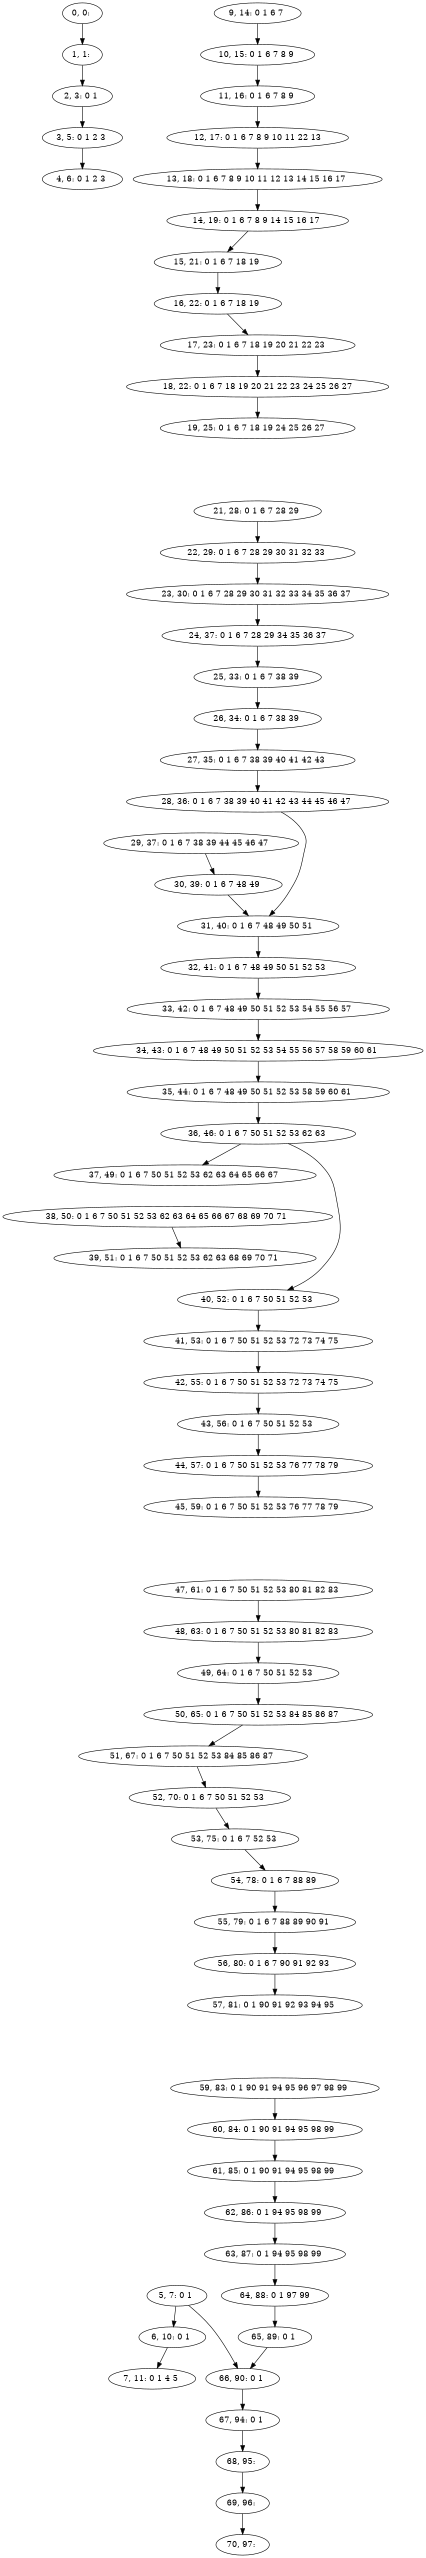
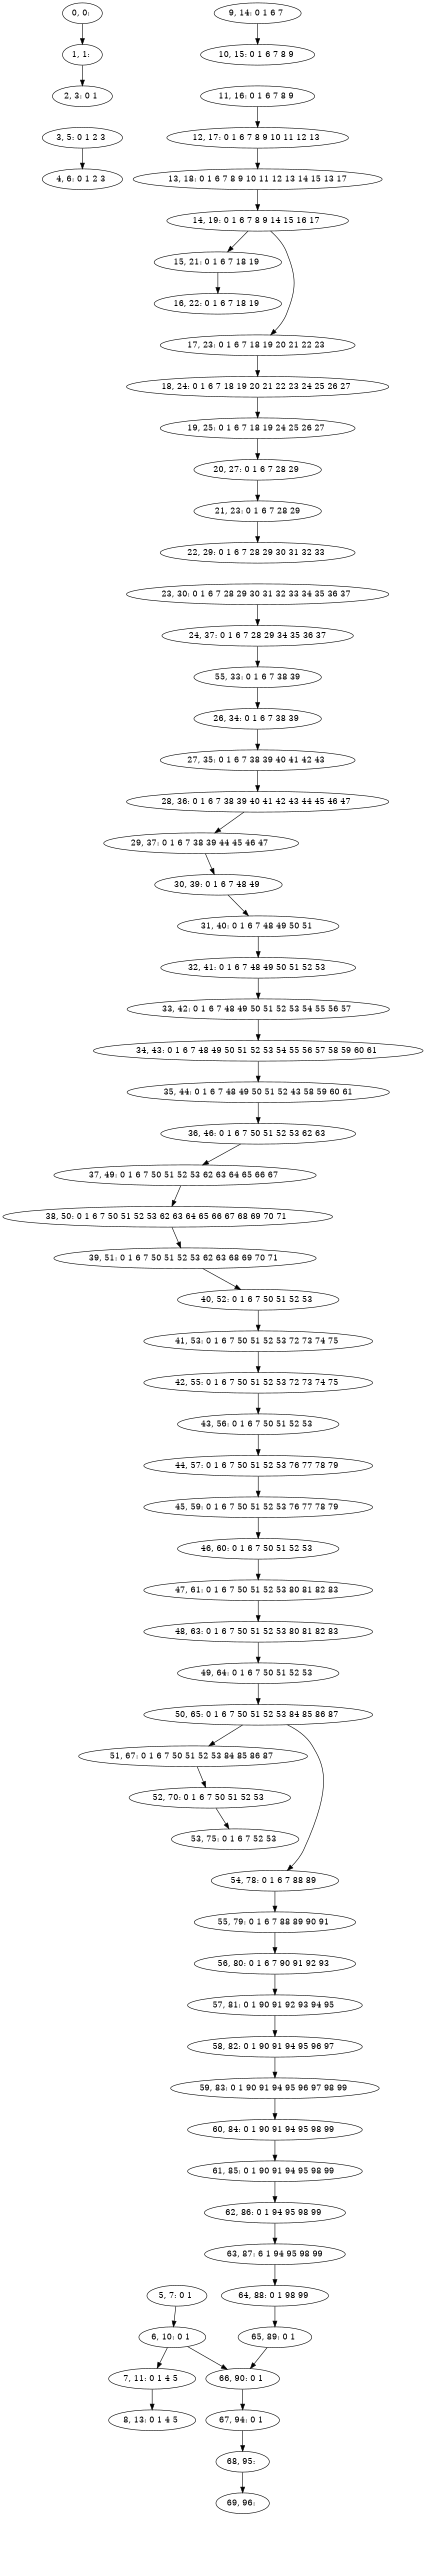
(258, 73) -> none
(82, 114) -> none
(258, 138) -> (258, 138)
(258, 179) -> (258, 179)
(236, 322) -> (294, 280)
(258, 387) -> (258, 387)
none -> (258, 470)
(258, 511) -> (258, 511)
(258, 571) -> none
(258, 677) -> (258, 677)
(302, 860) -> (232, 821)
(258, 1092) -> (258, 1092)
none -> (178, 1193)
(339, 1215) -> (219, 1278)
none -> (258, 1549)
(253, 1858) -> (323, 1792)
none -> (275, 2047)
(275, 2254) -> (275, 2254)
(275, 2296) -> (275, 2296)
(215, 2332) -> (205, 2356)
none -> (152, 2420)
(243, 2545) -> none
